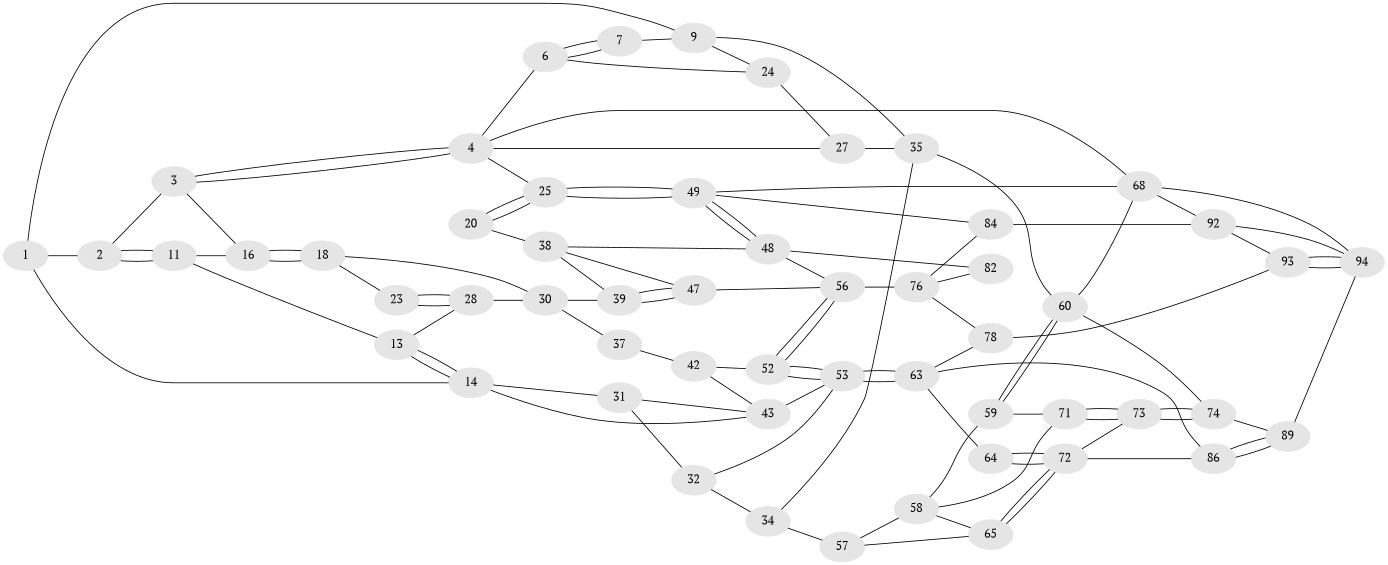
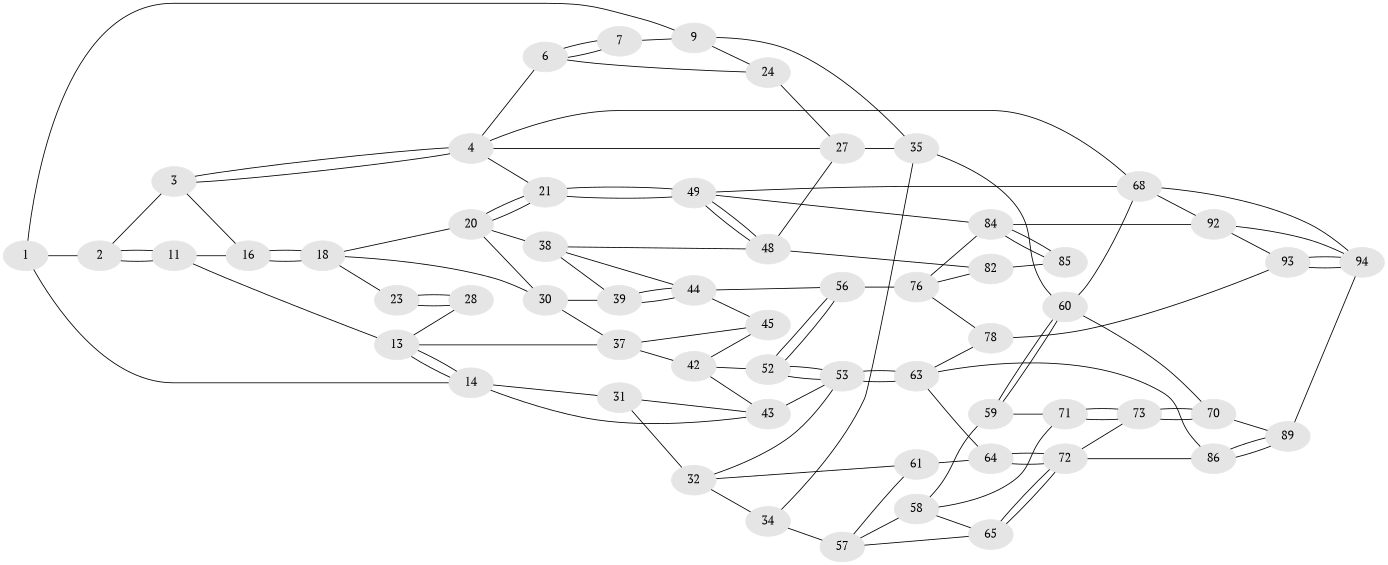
(545, 192) -> (545, 192)
none -> (397, 240)
none -> (1065, 262)
(805, 268) -> (805, 199)
(694, 290) -> (694, 290)
(508, 300) -> (508, 262)
none -> (768, 325)
none -> (508, 345)
(1214, 414) -> (1214, 414)
none -> (917, 464)
